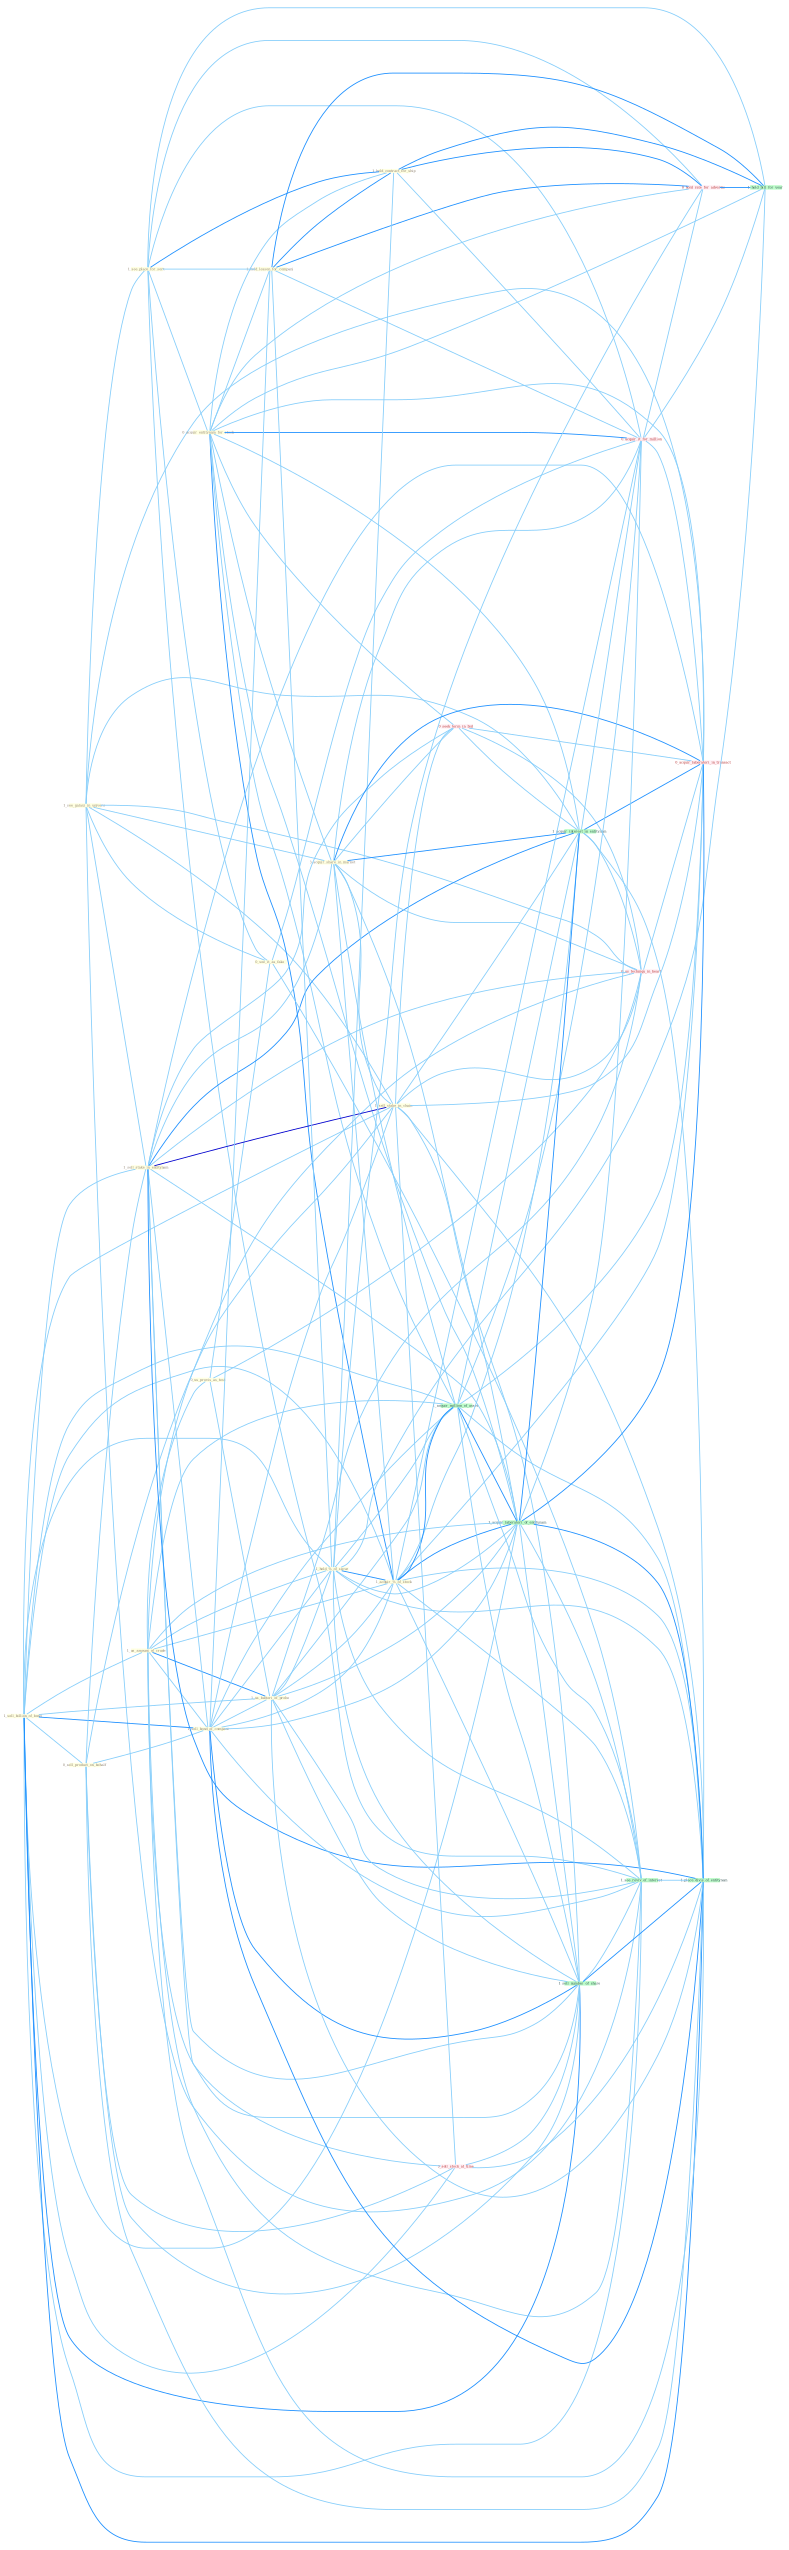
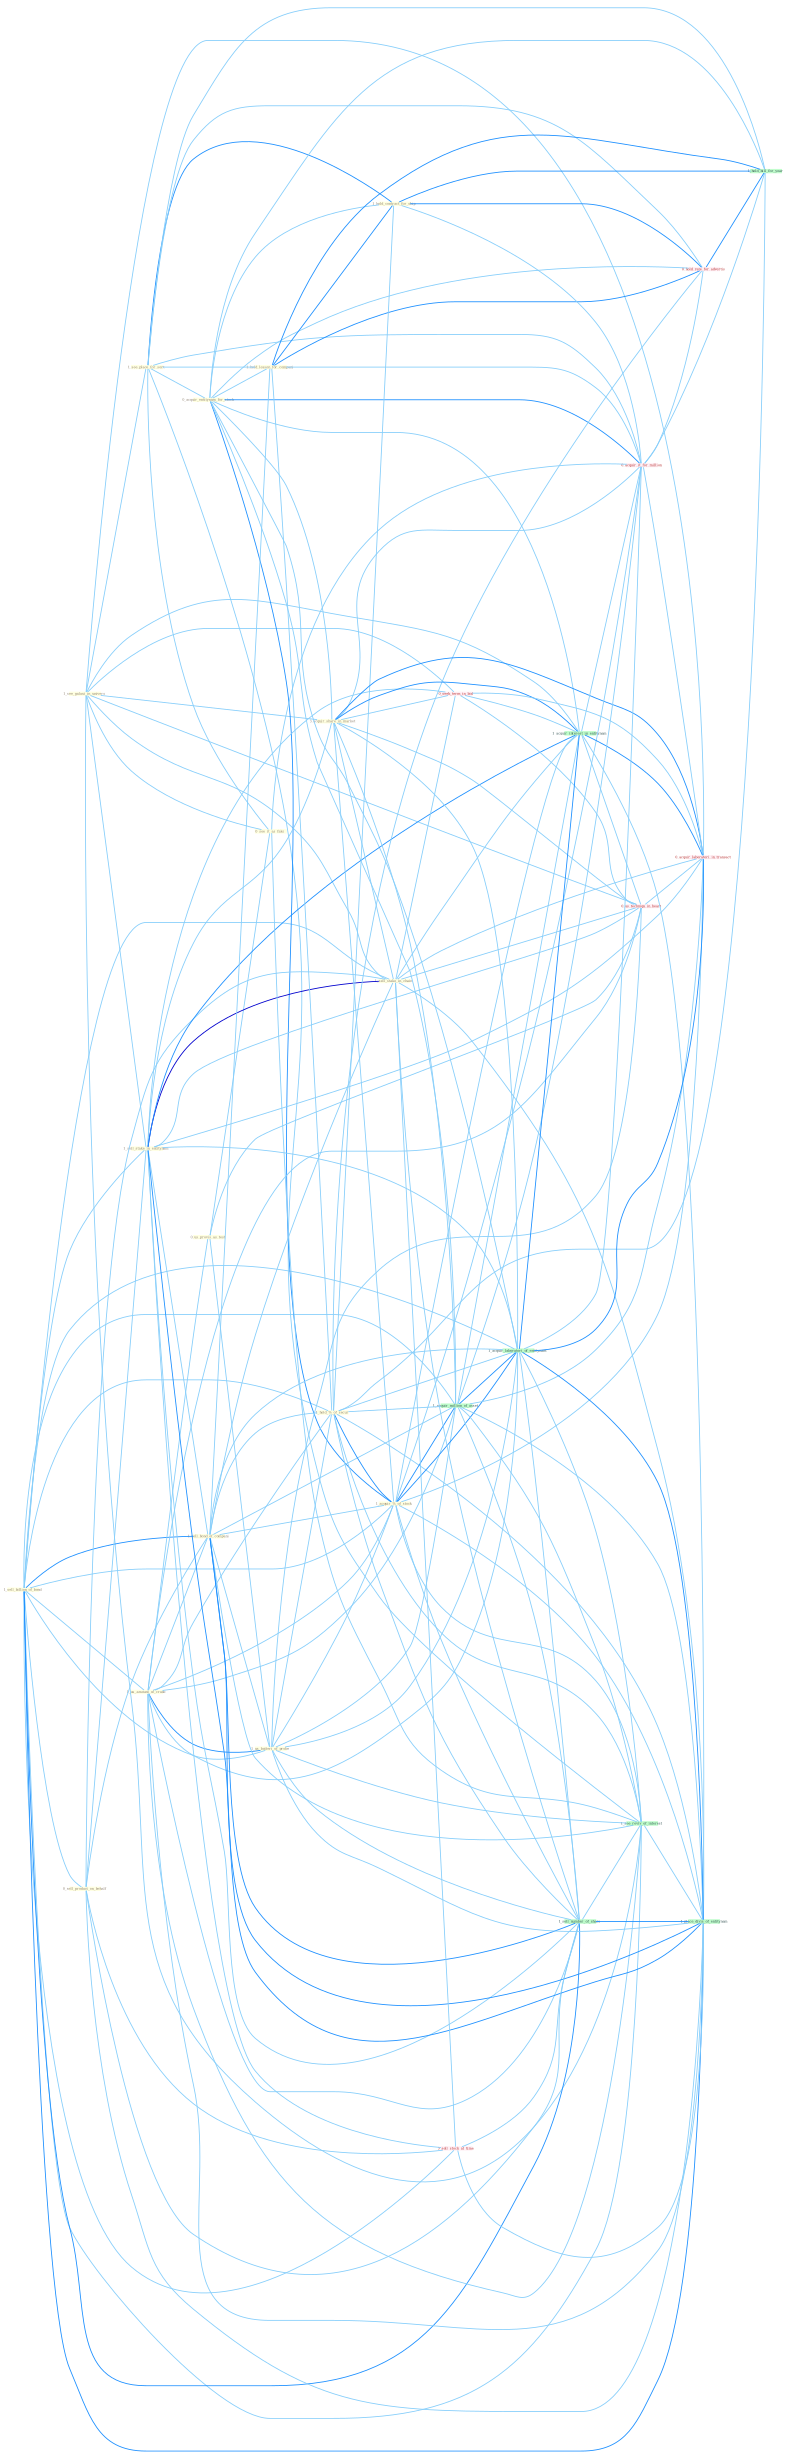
(625, 404) -> none
(312, 595) -> (271, 628)
